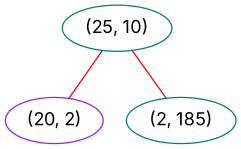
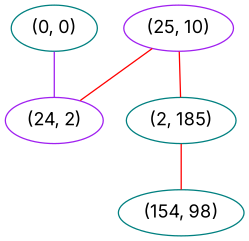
none -> (54, 28)
(117, 28) -> (179, 28)
(54, 121) -> (54, 121)
none -> (181, 213)
